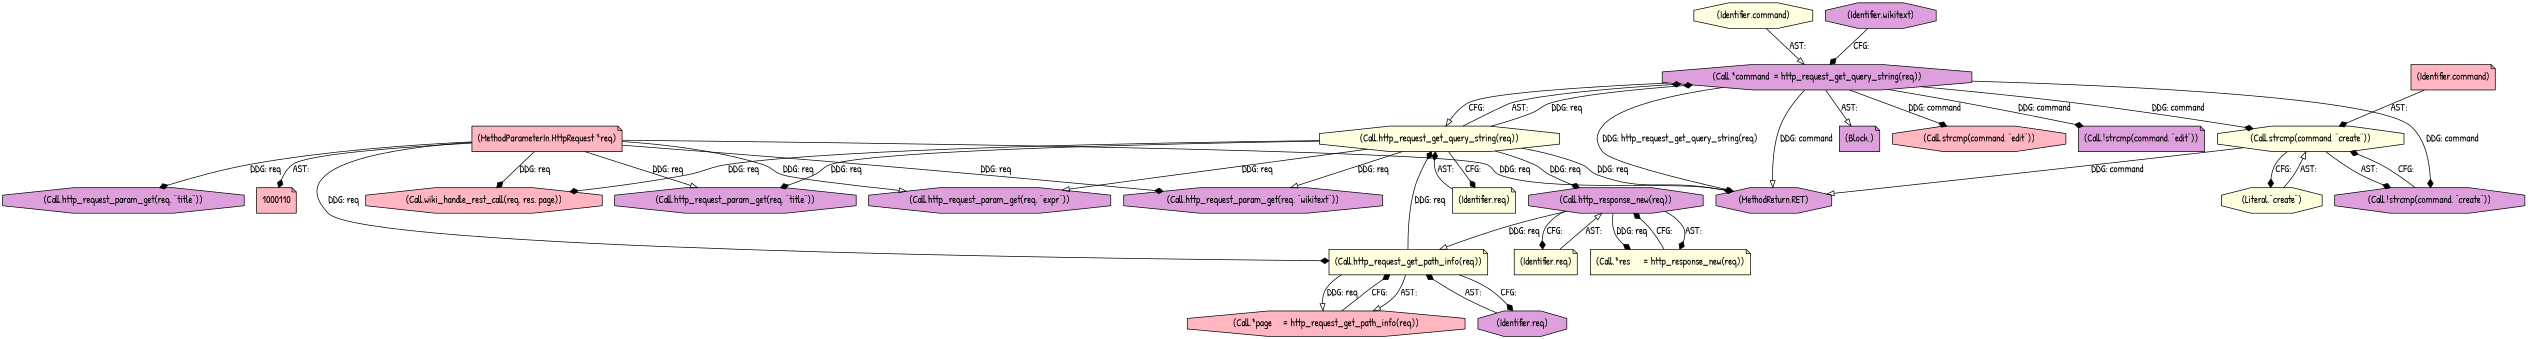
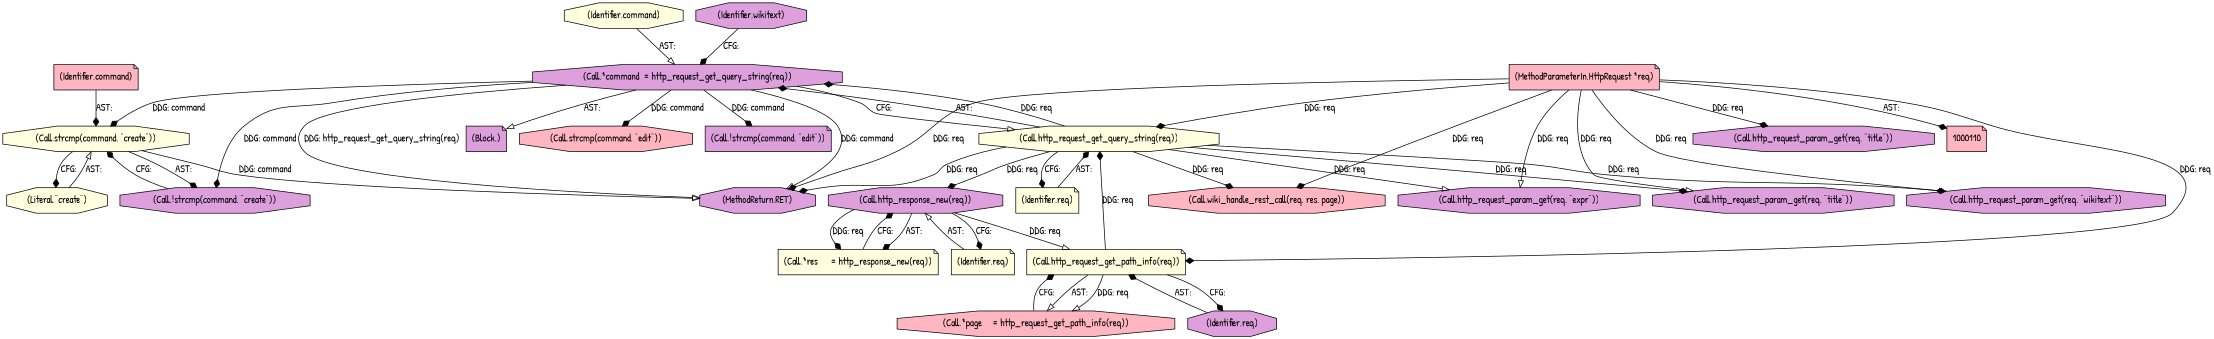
none -> (1336, 99)
